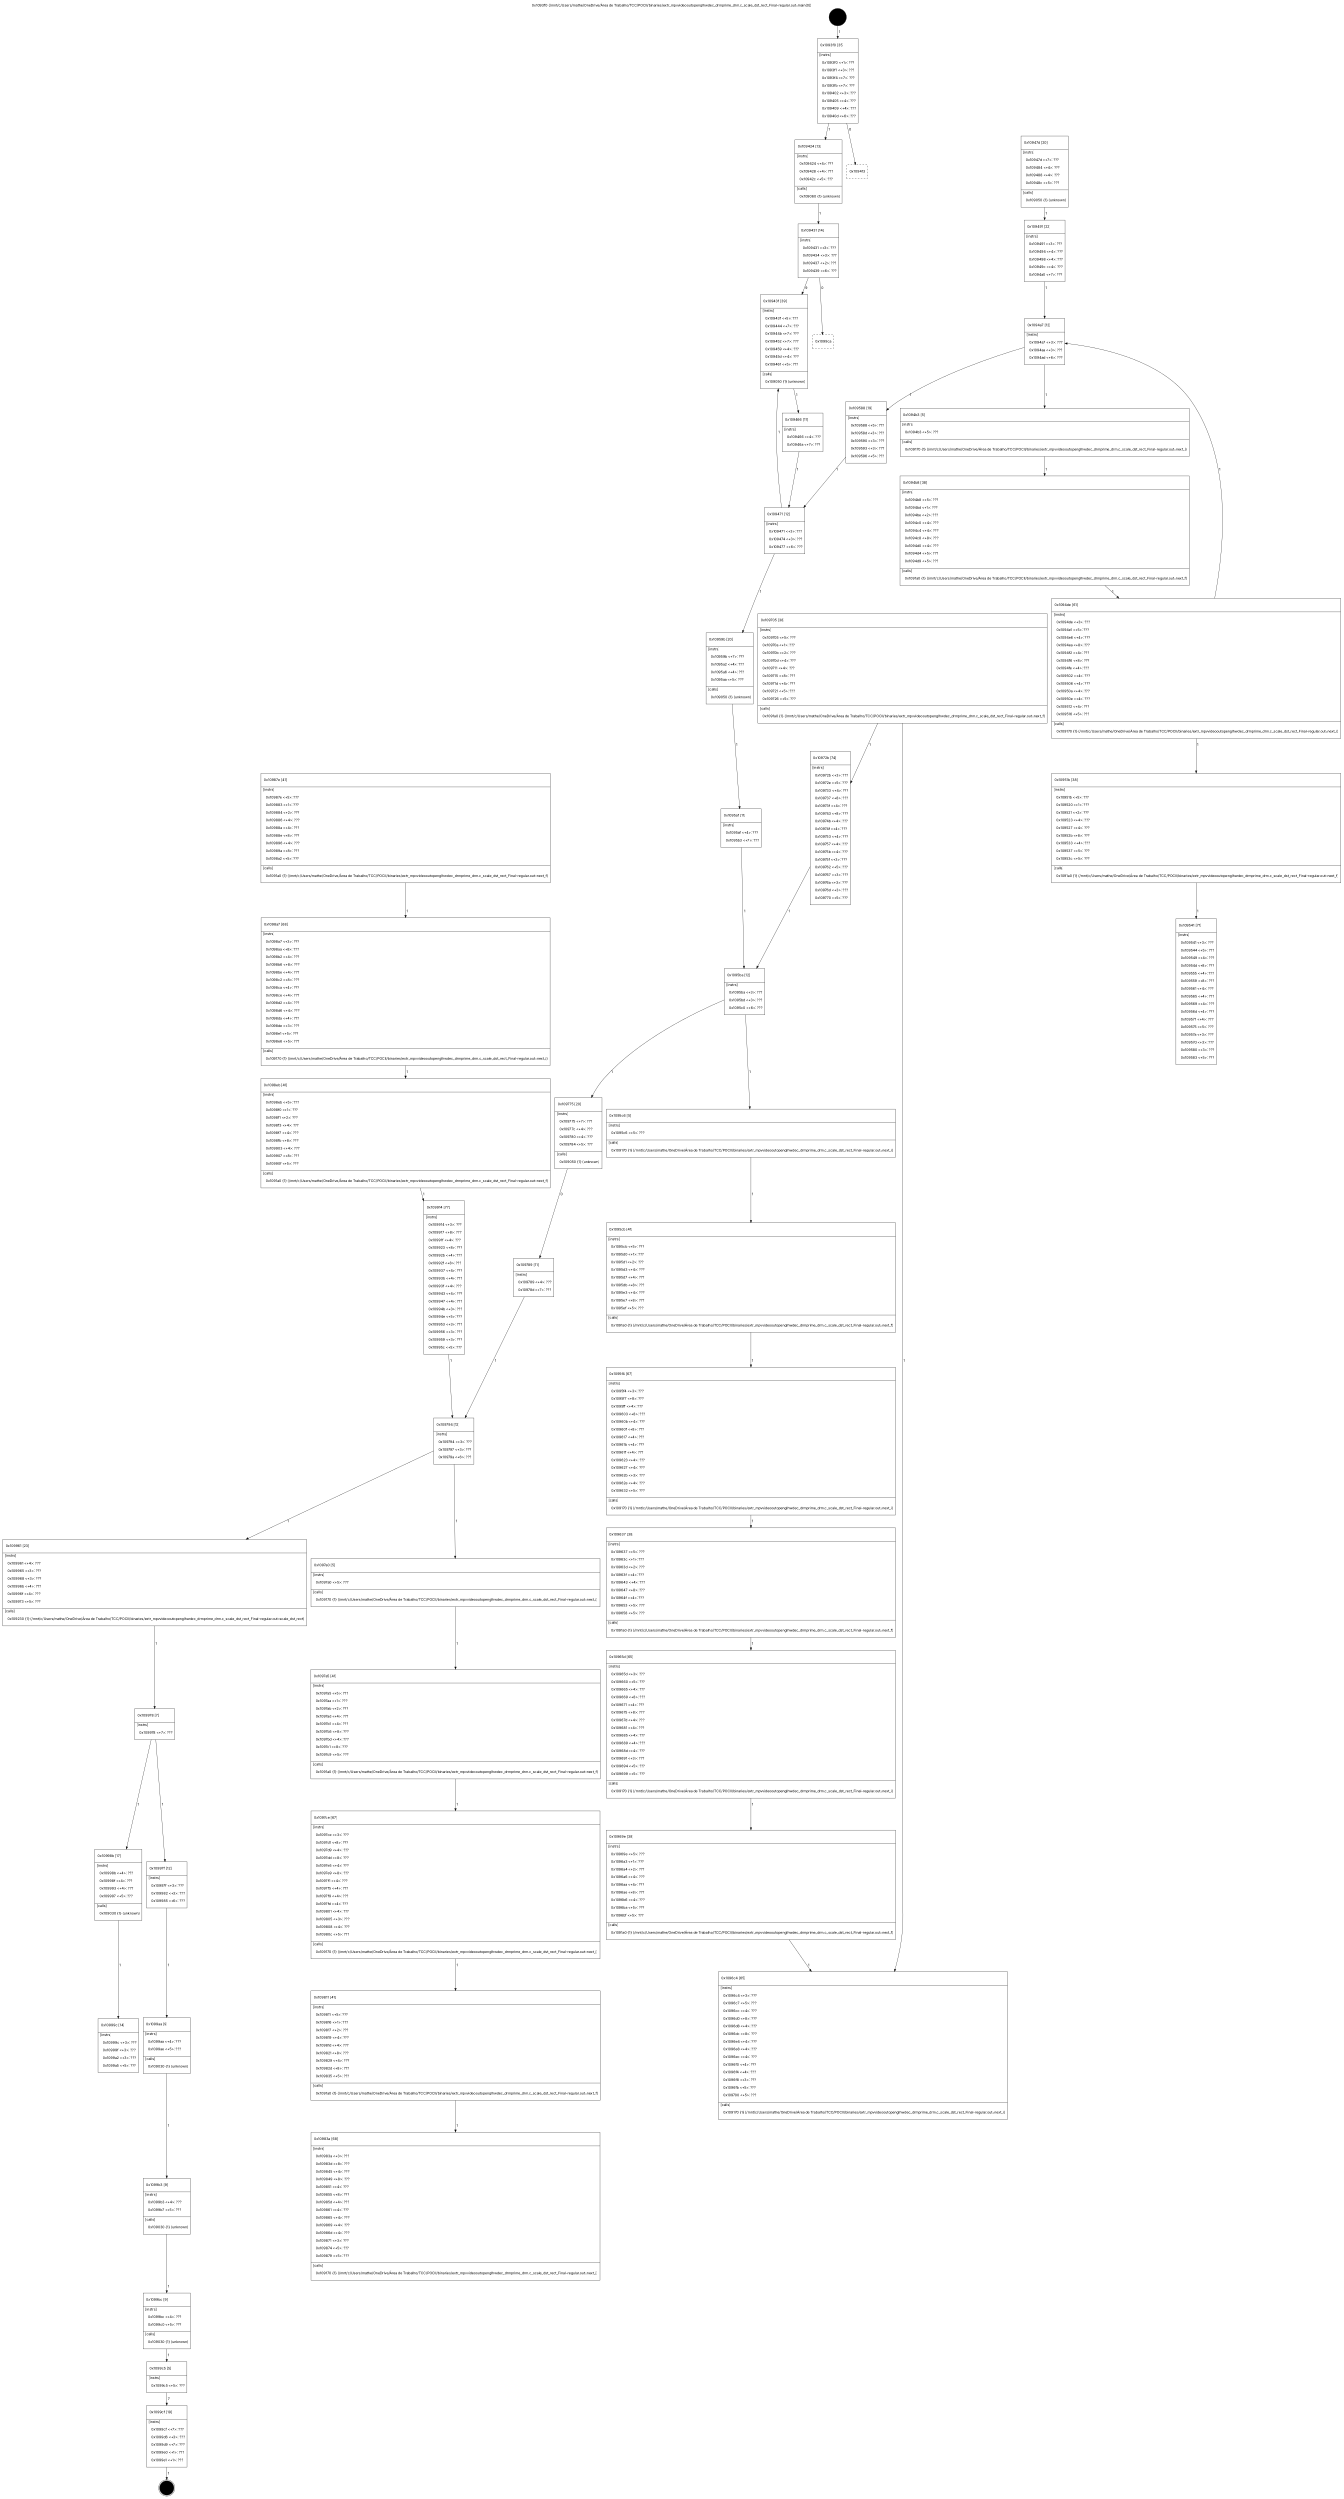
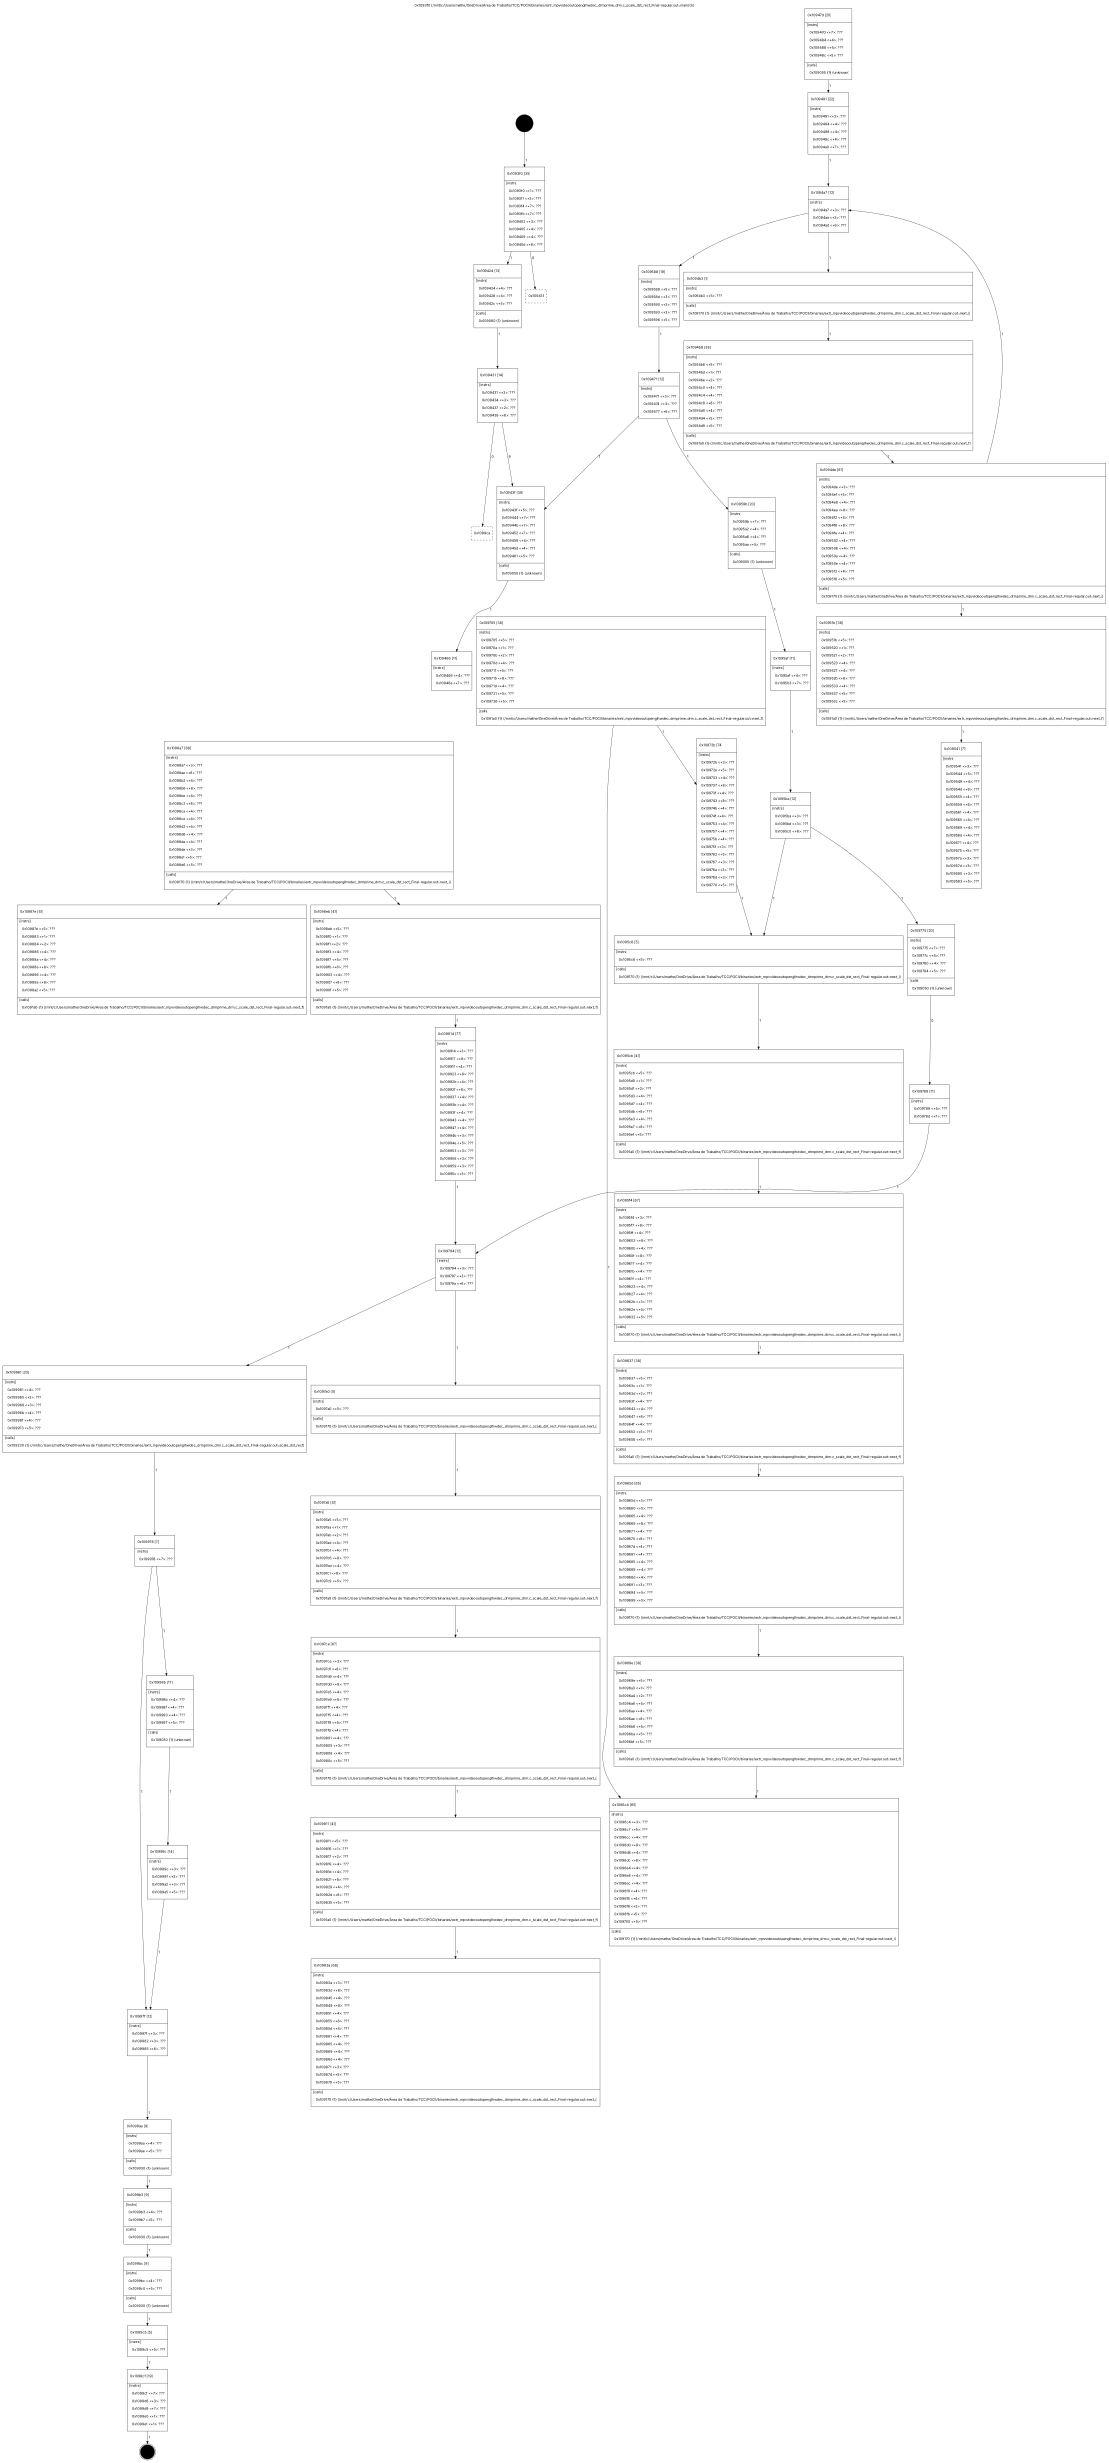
(794, 478) -> none
(406, 899) -> (226, 896)
(784, 917) -> (744, 909)
none -> (157, 1953)
